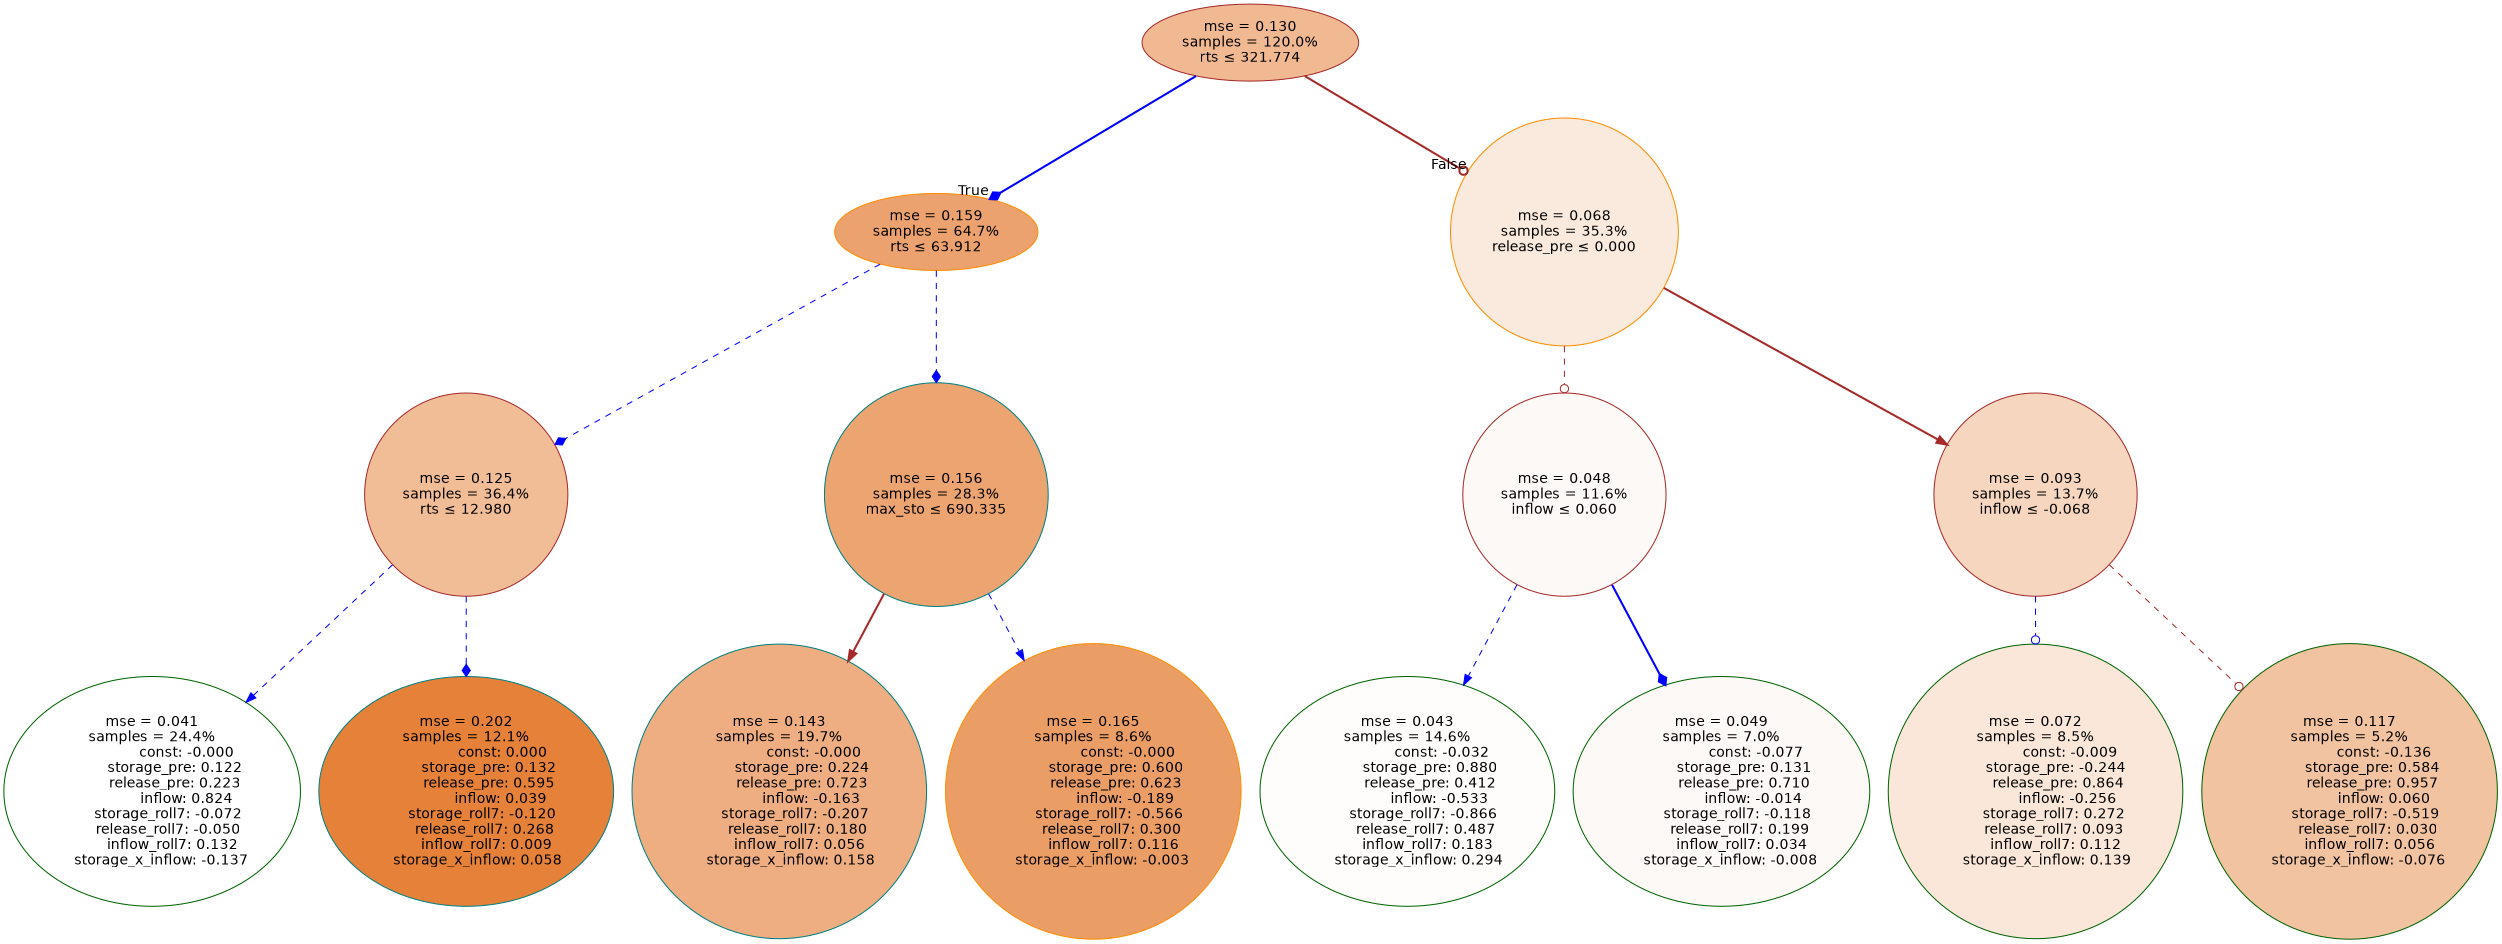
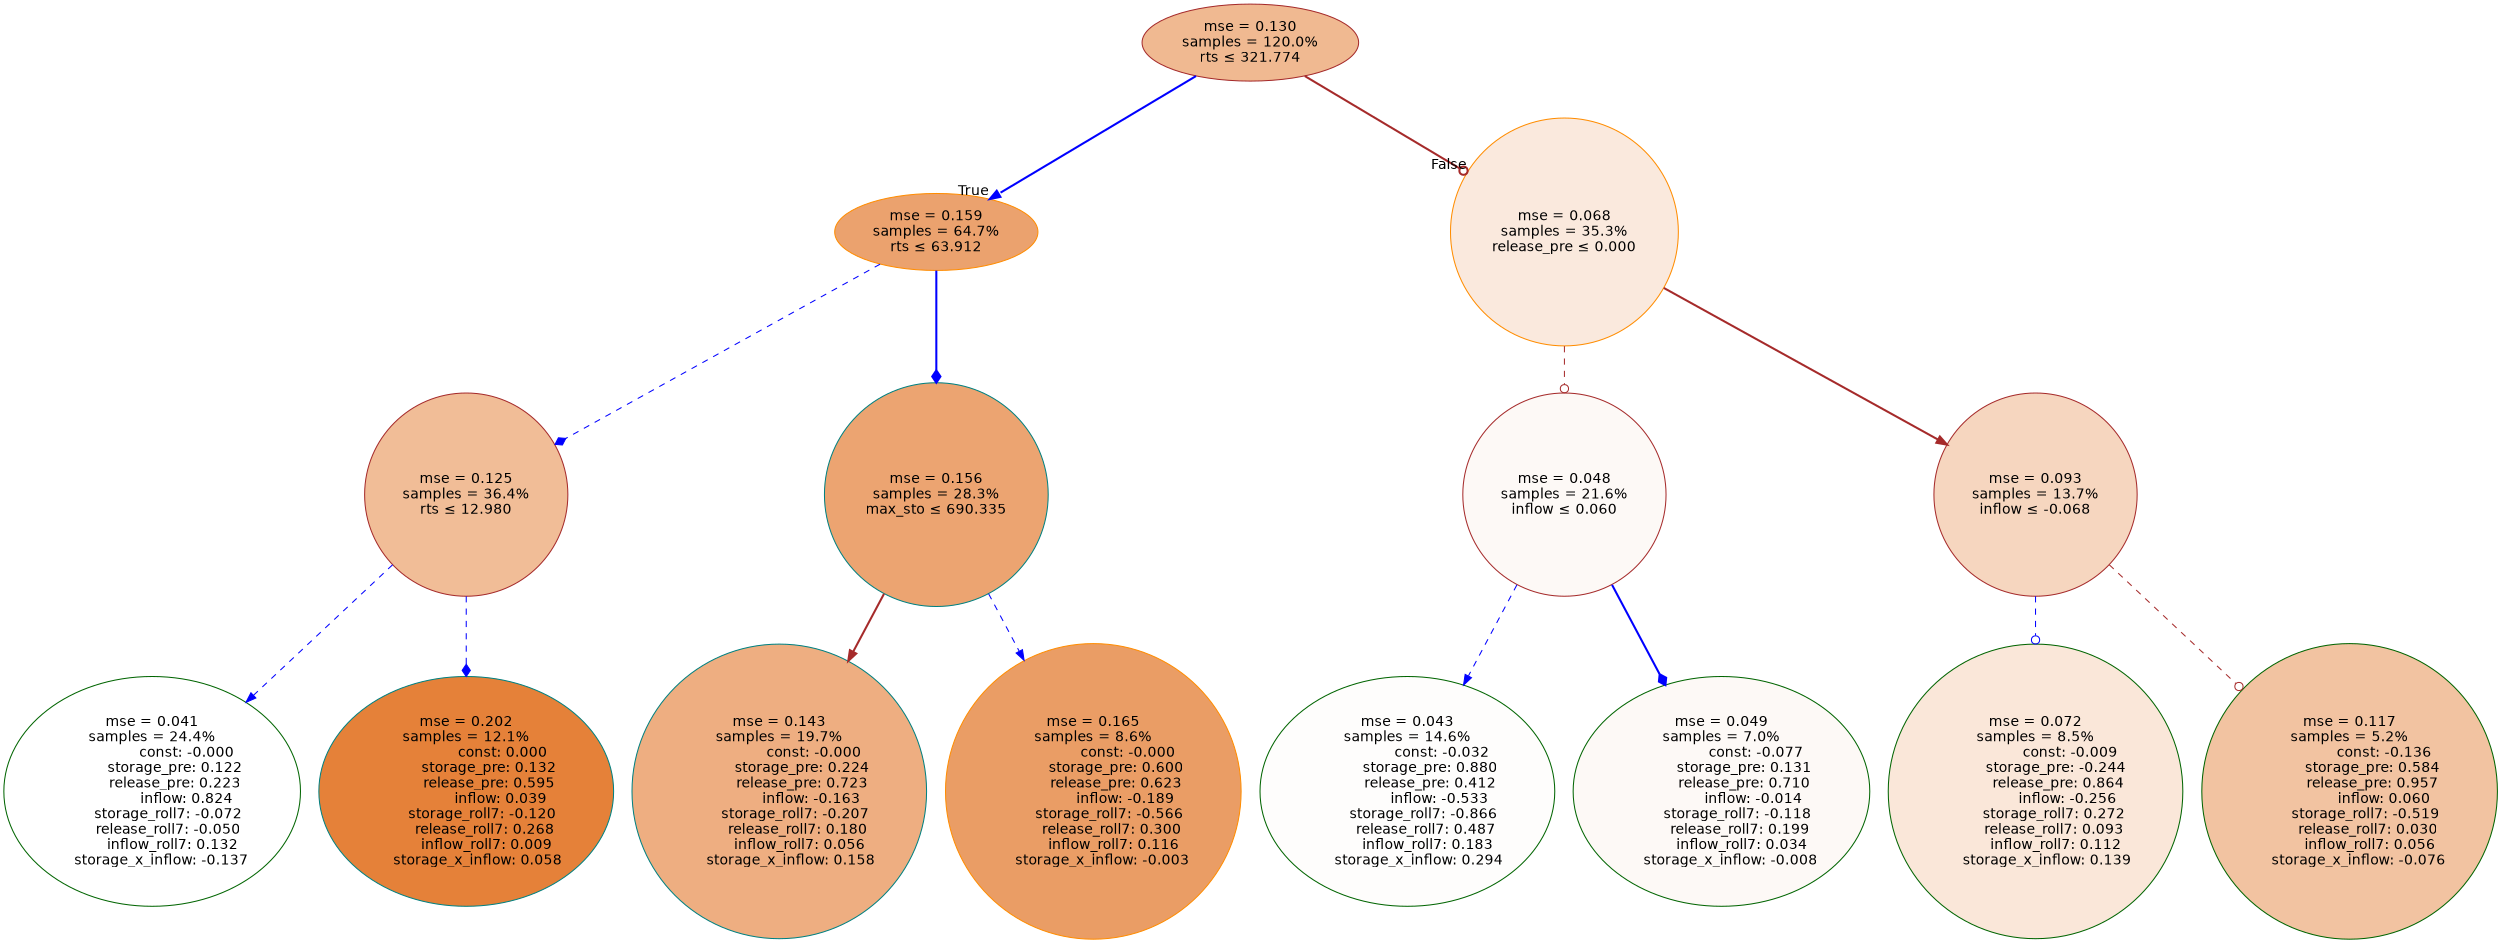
(1098, 134) -> (1098, 134)
(936, 320) -> (936, 320)
(1564, 495) -> (1564, 495)
